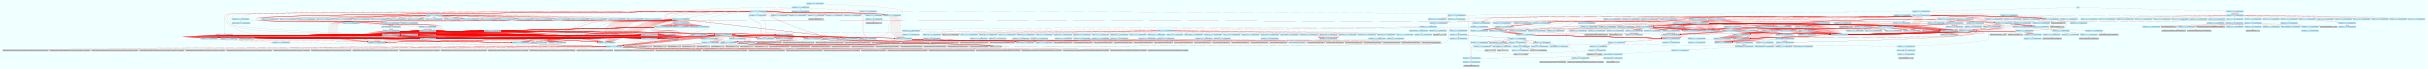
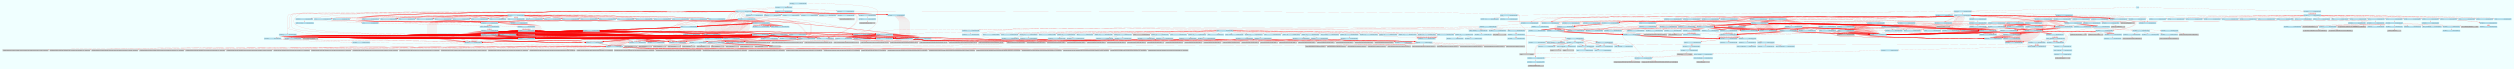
none -> (2358, 19)
(951, 35) -> (991, 35)
(1101, 35) -> (1141, 35)
(1807, 35) -> (1846, 35)
none -> (1010, 39)
(1297, 43) -> (1250, 43)
(1538, 50) -> (1603, 50)
